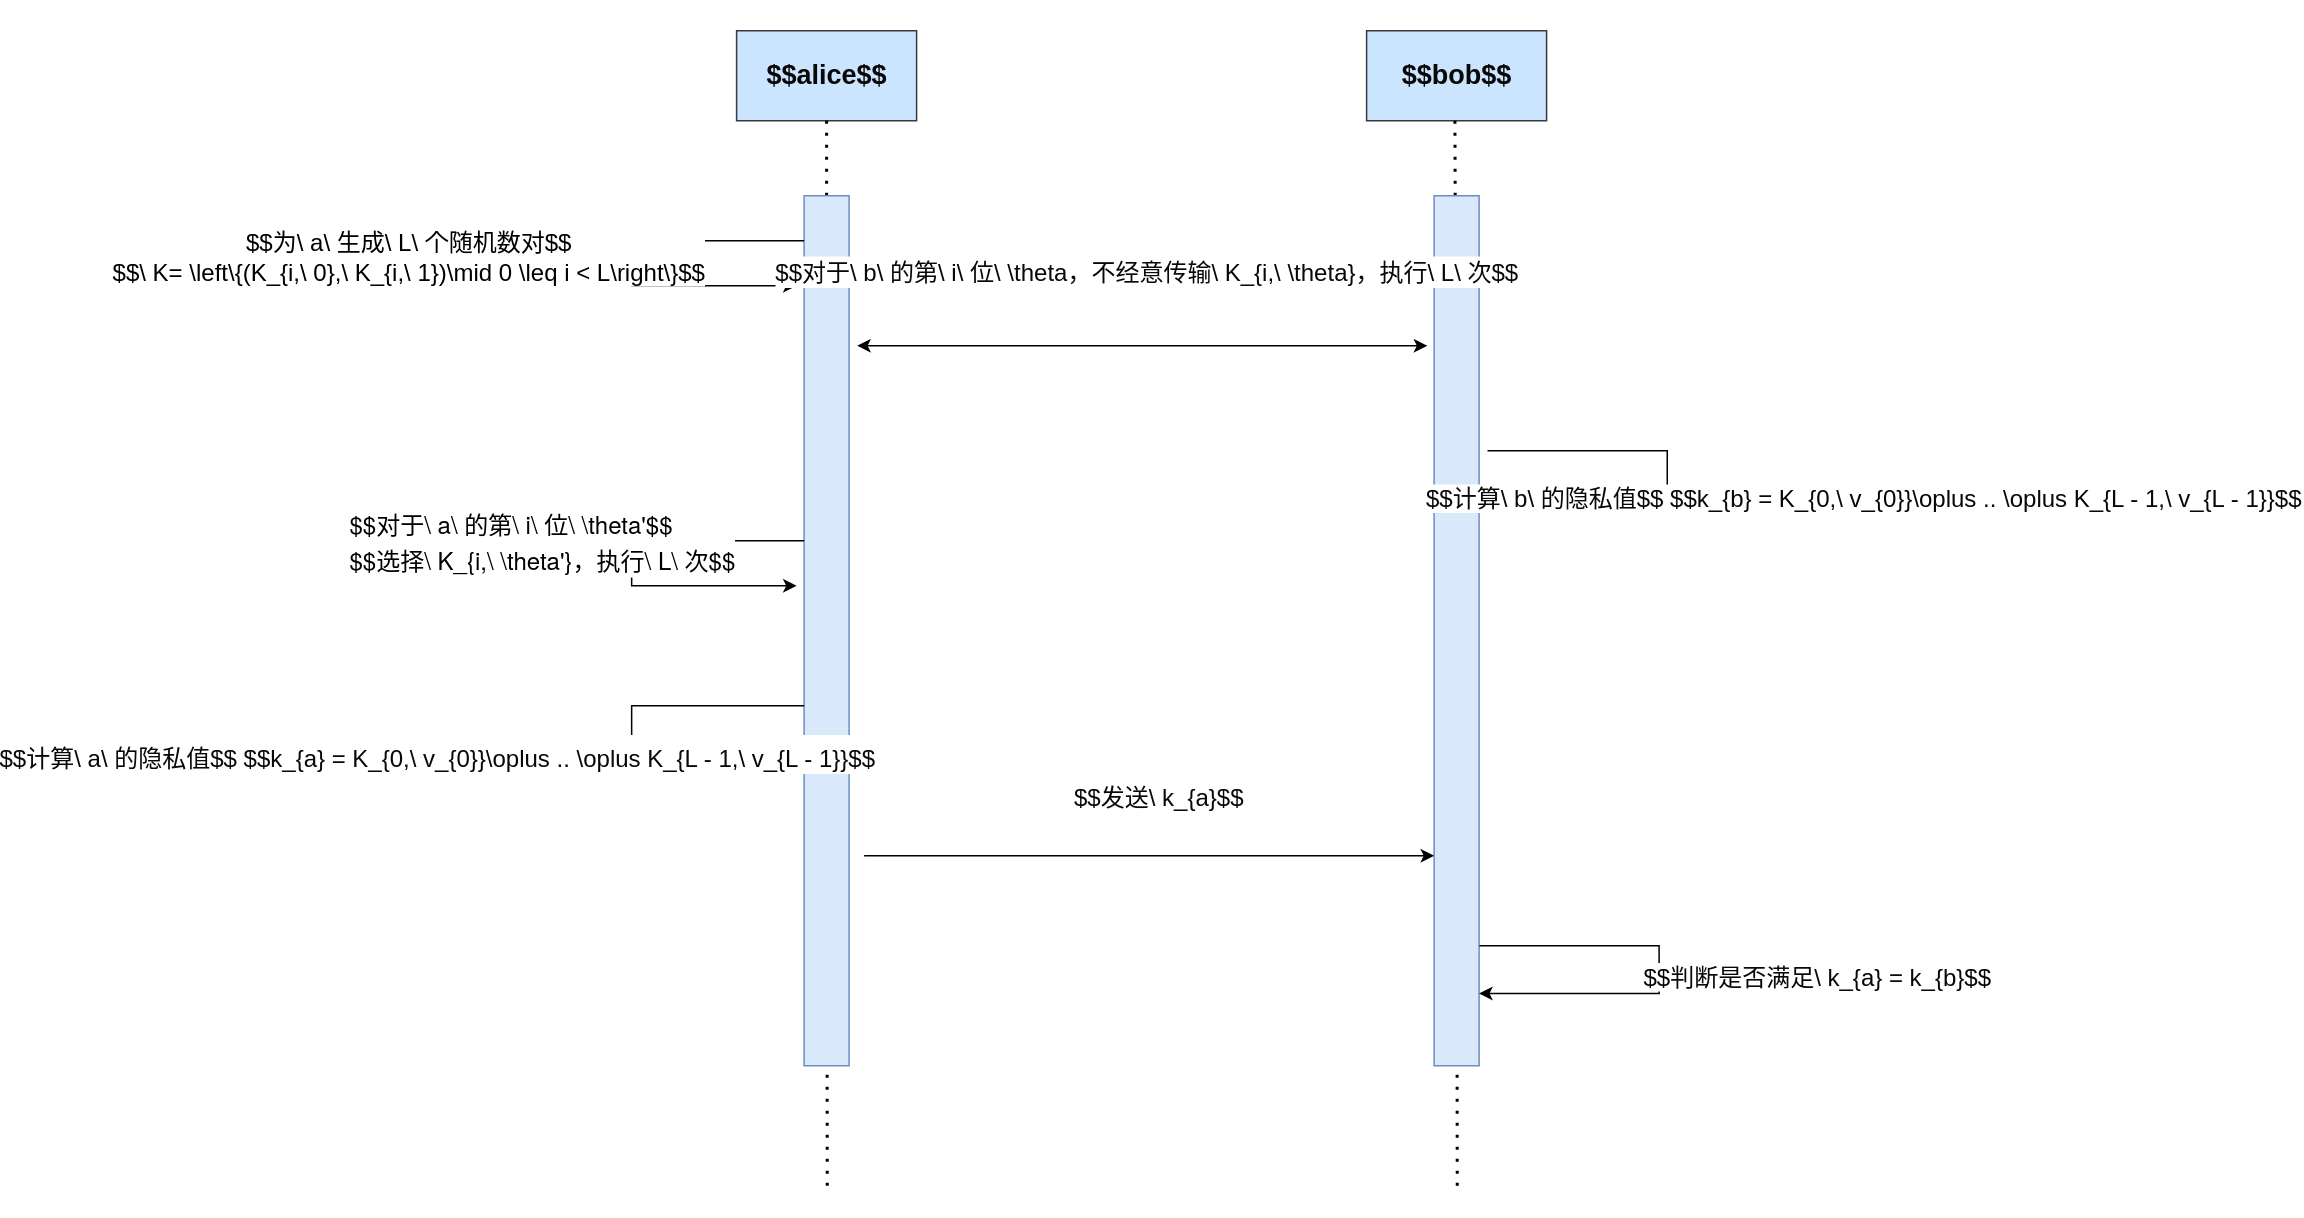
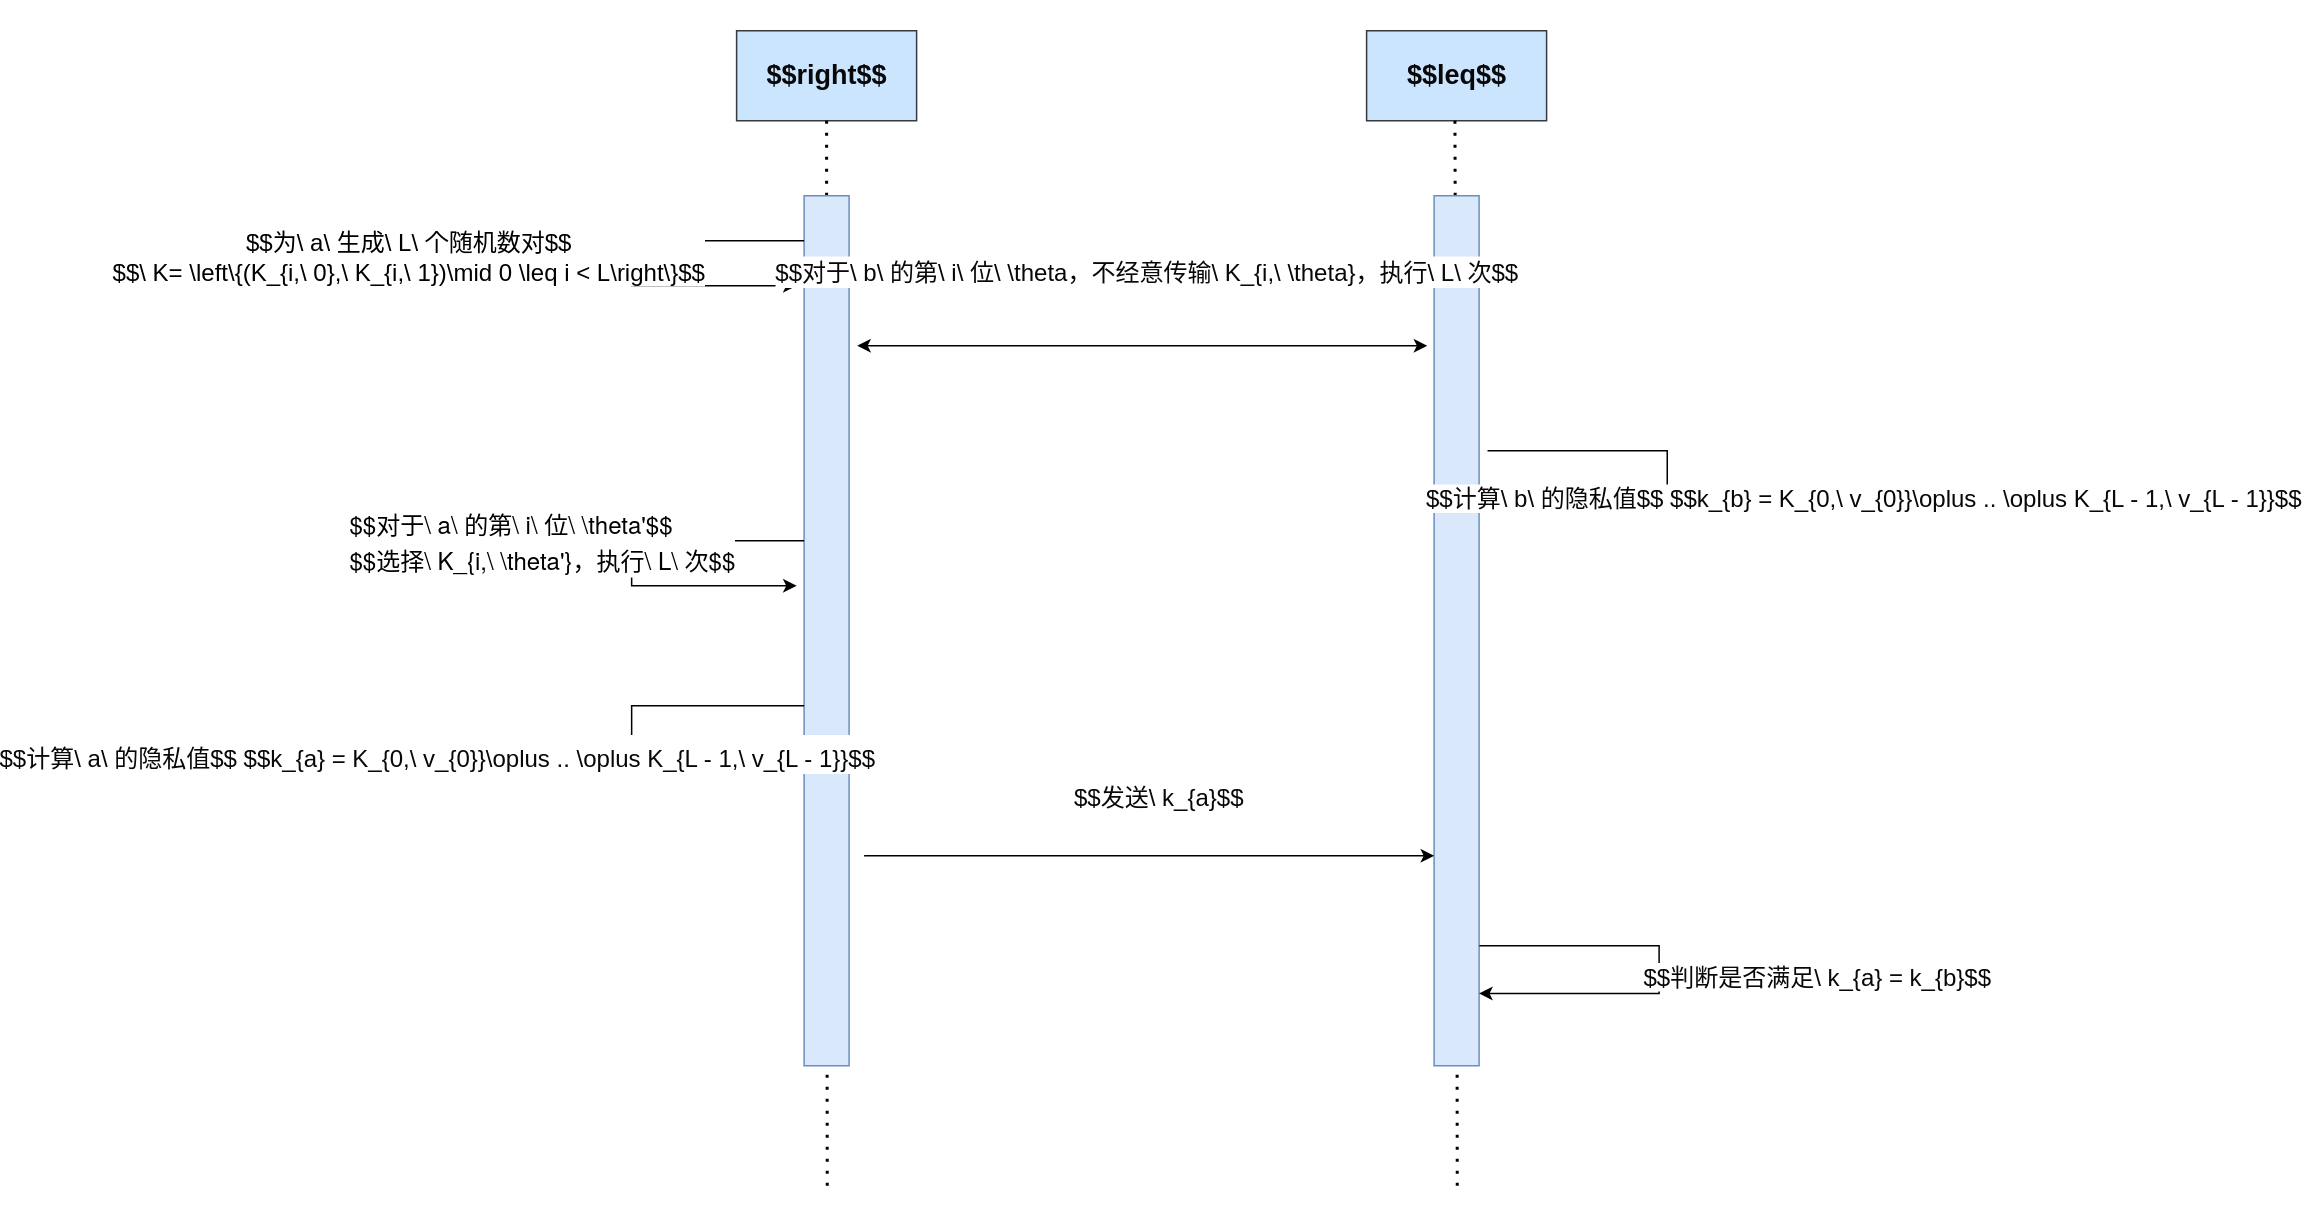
(827, 76) -> (827, 76)
(1457, 76) -> (1457, 76)
